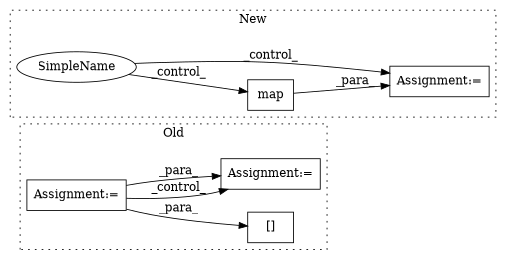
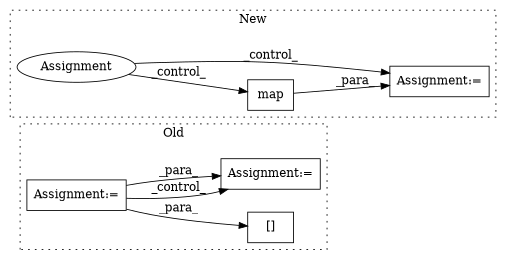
(77, 67) -> (77, 67)
